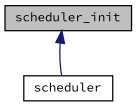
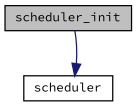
(60, 60) -> (77, 47)
